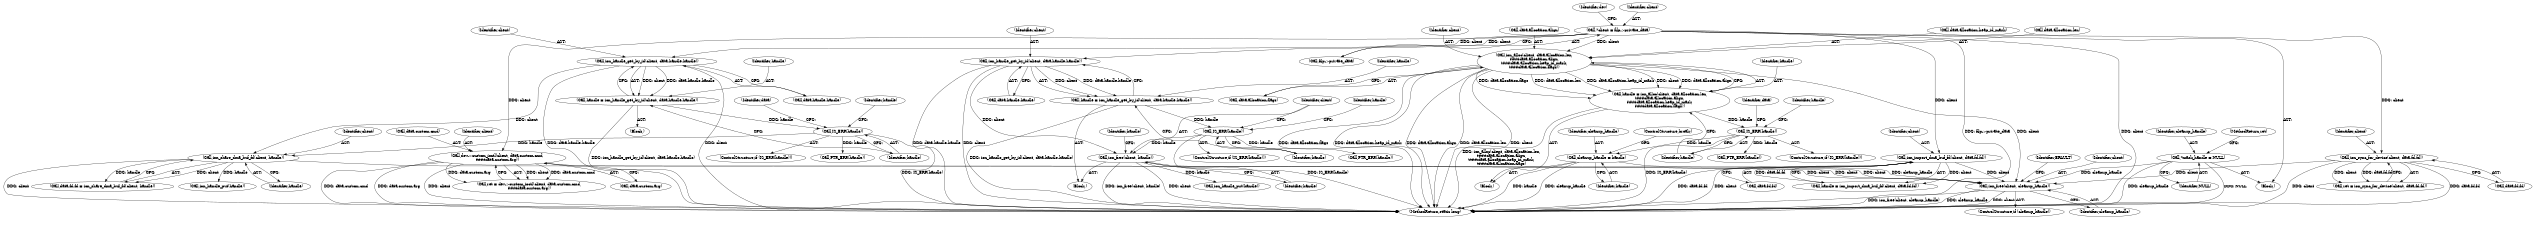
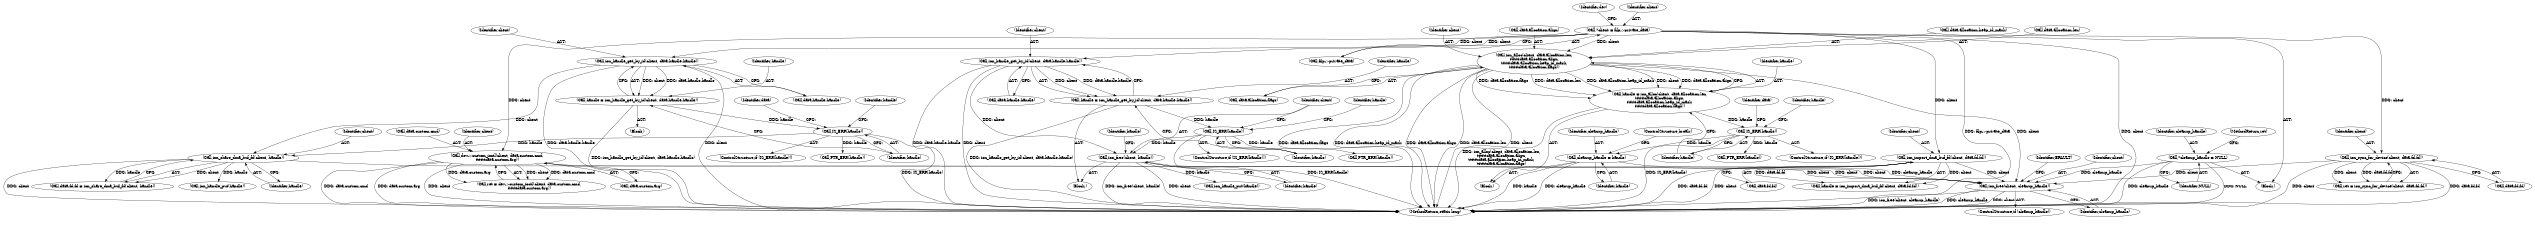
(2198, 158) -> (2198, 158)
(1832, 166) -> none
